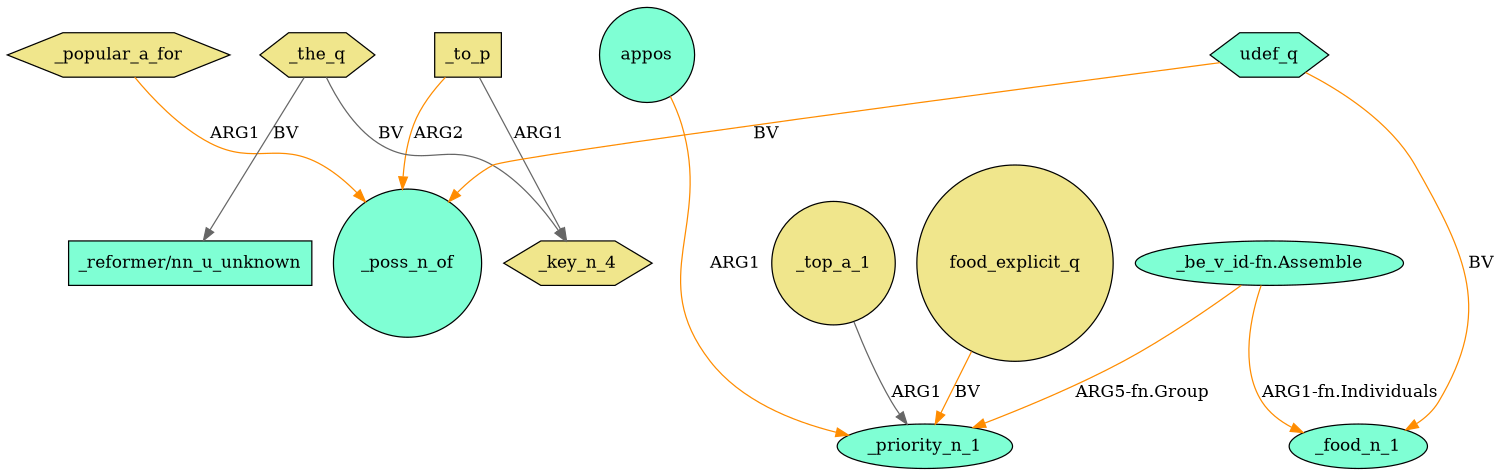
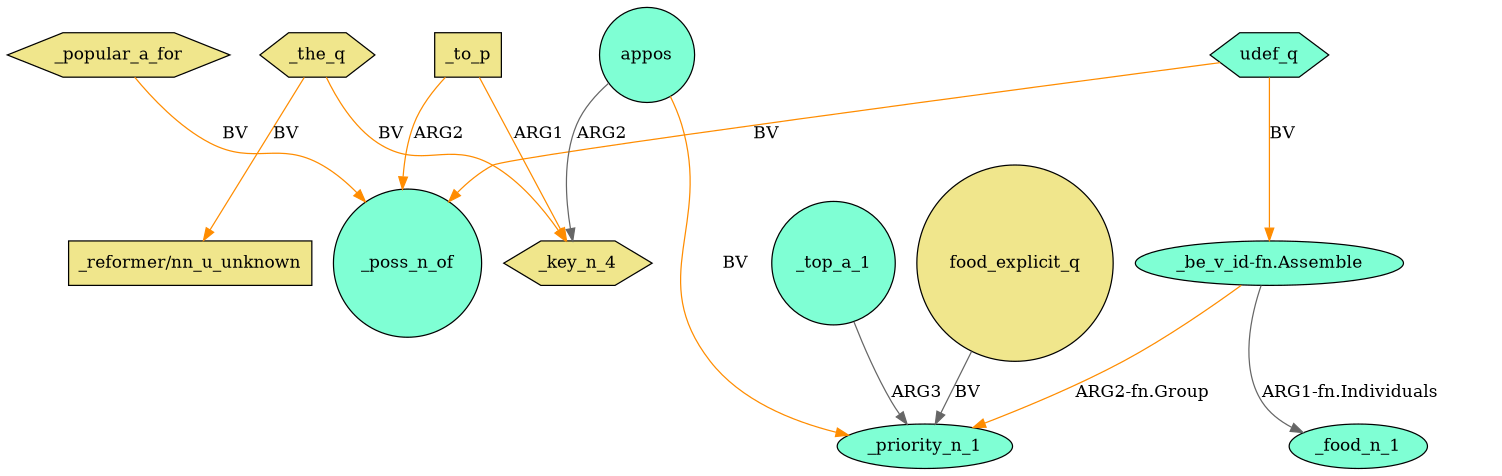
(235, 134) -> (235, 134)
none -> (571, 142)
(262, 146) -> (262, 146)
(518, 150) -> (518, 150)
(439, 155) -> (439, 155)
(1448, 227) -> (1269, 153)
(190, 263) -> (190, 263)
(735, 263) -> (735, 263)
(834, 263) -> (834, 263)
(1250, 364) -> (1250, 364)
(956, 382) -> (956, 382)
(917, 393) -> (917, 393)
(1143, 393) -> (1143, 393)
